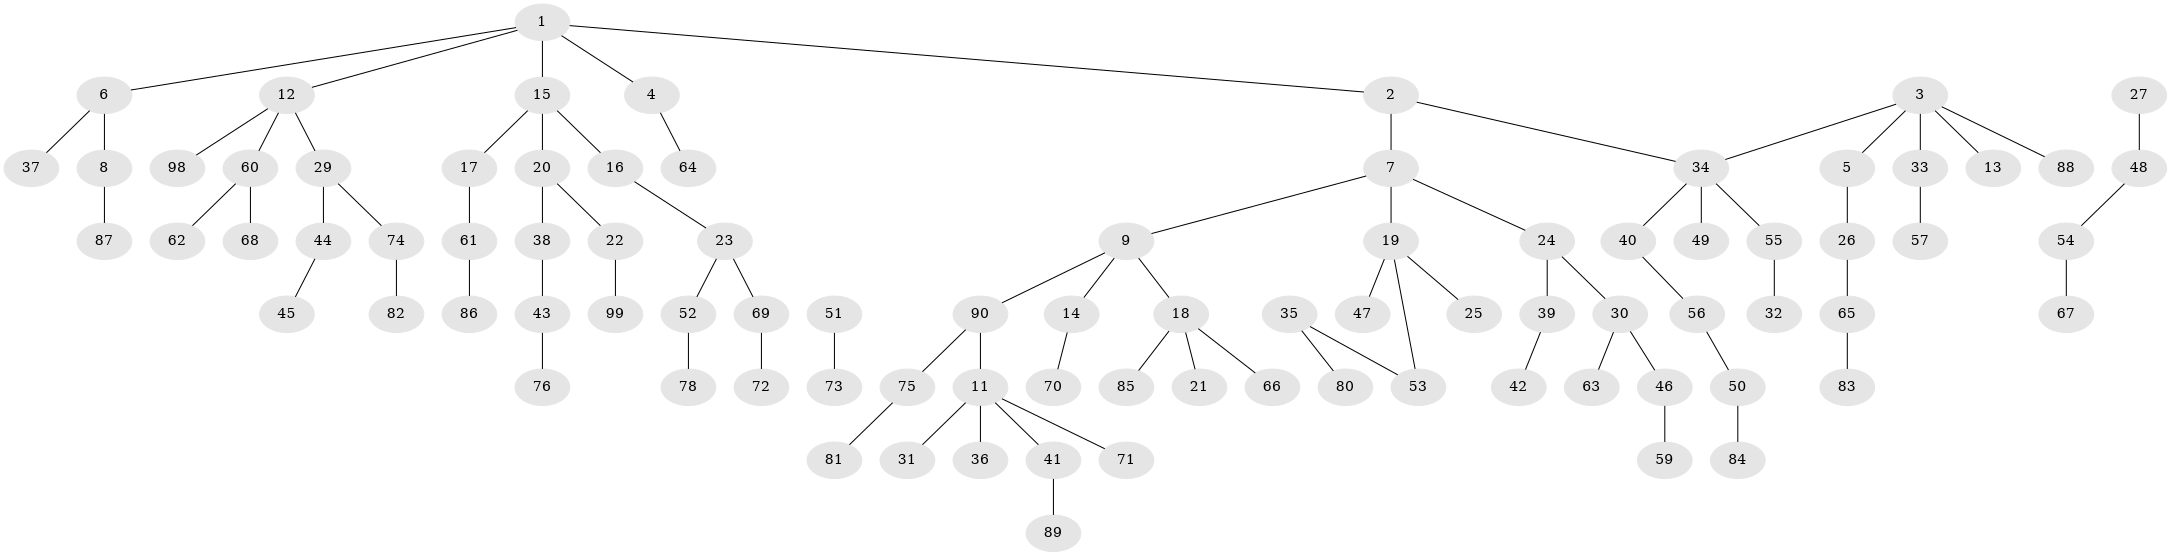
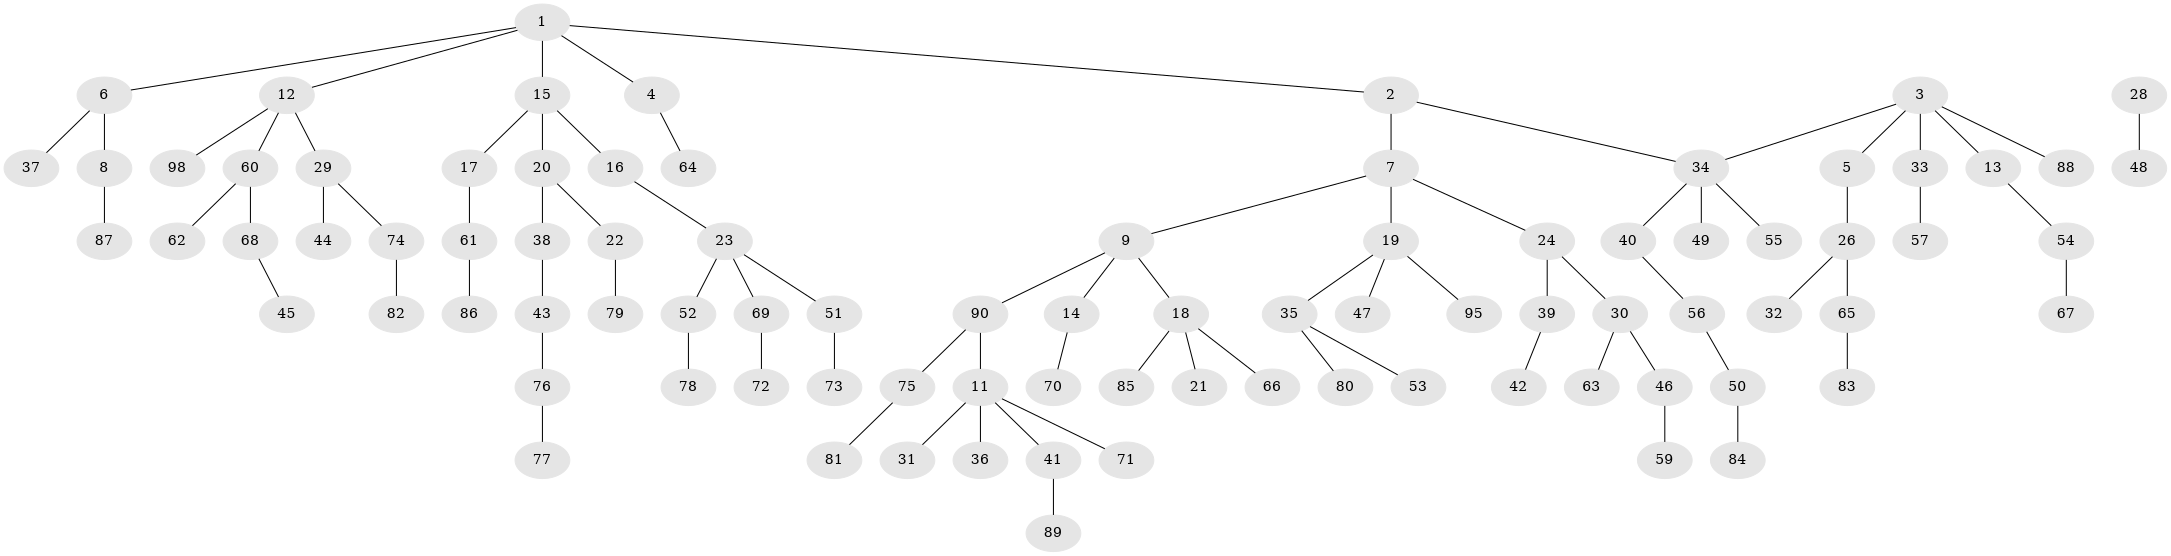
(2139, 95) -> (2139, 95)
(2103, 205) -> (2030, 205)
(305, 278) -> (269, 278)
none -> (780, 278)
(1774, 278) -> (1811, 278)
(615, 314) -> (615, 314)
(1405, 314) -> (1340, 278)
(1474, 314) -> (1474, 314)
none -> (542, 460)
